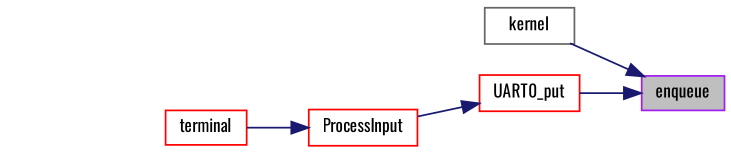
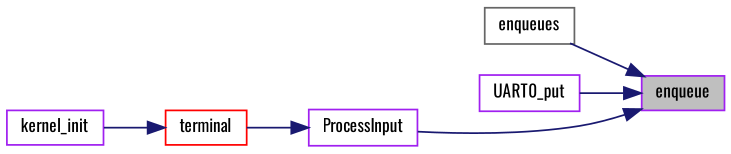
(530, 26) -> (530, 26)
(530, 93) -> (530, 93)
(440, 112) -> (522, 132)
none -> (55, 128)
(363, 128) -> (363, 128)
